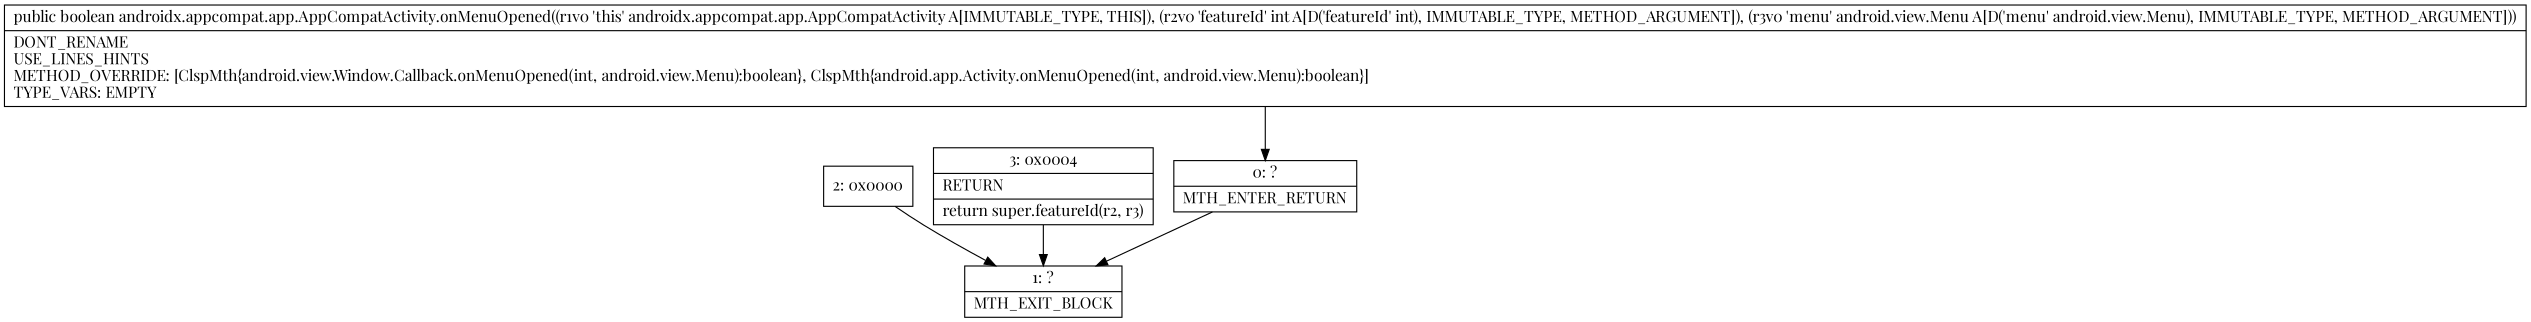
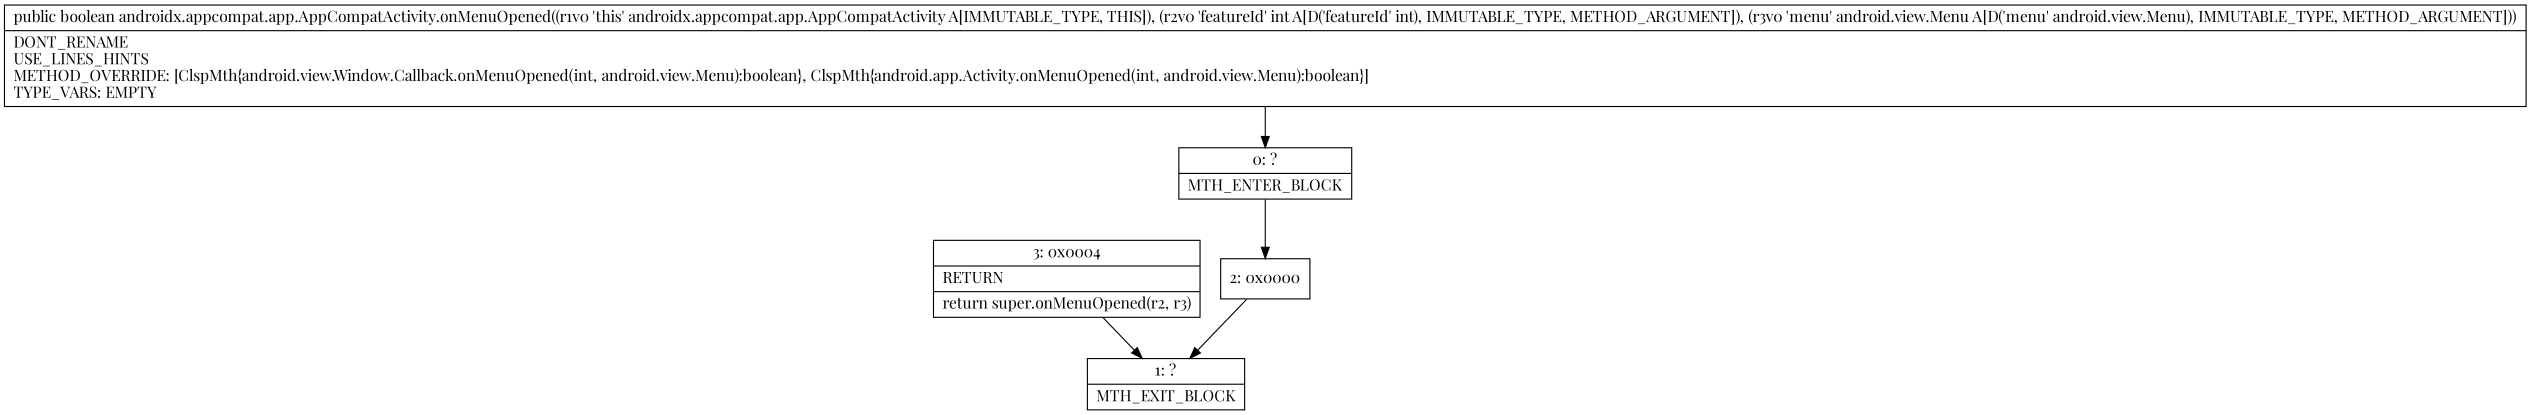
(1265, 199) -> (1265, 186)
(1043, 211) -> (1067, 304)
(1159, 237) -> (1265, 223)
